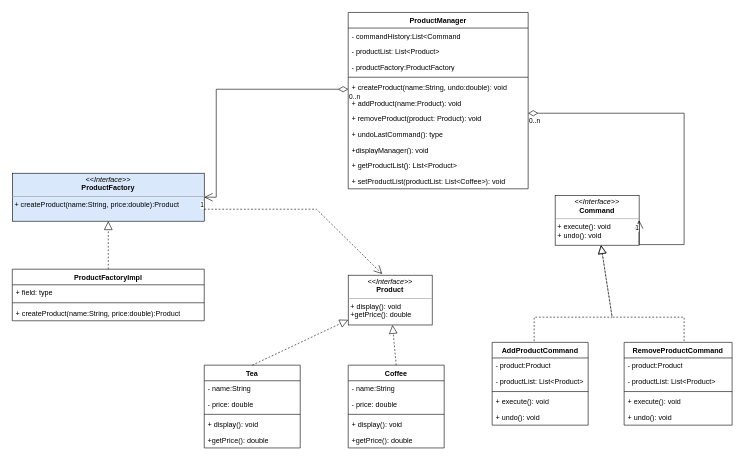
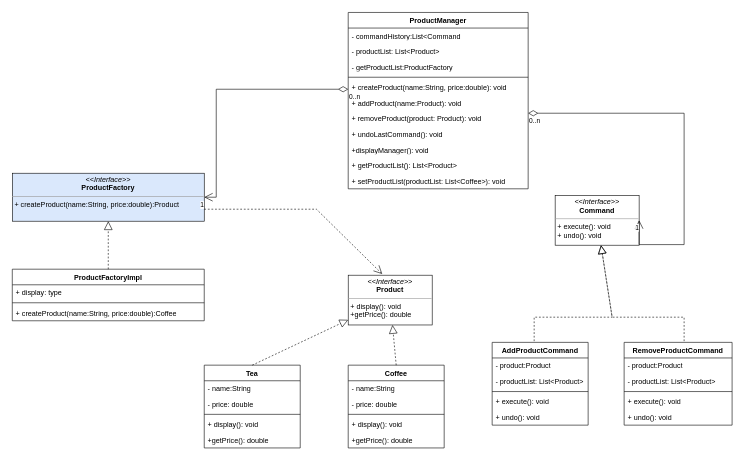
(413, 68) -> (412, 68)
(437, 88) -> (438, 88)
(399, 135) -> (399, 135)
(37, 293) -> (41, 293)
(108, 314) -> (106, 314)
